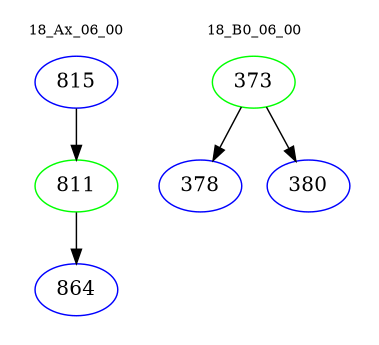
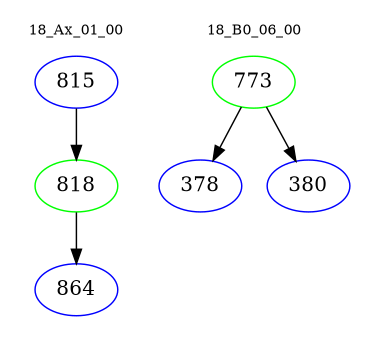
(76, 31) -> (76, 31)
(254, 82) -> (254, 82)
(76, 186) -> (76, 186)
